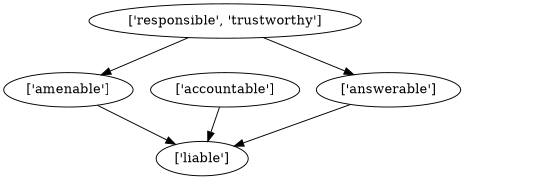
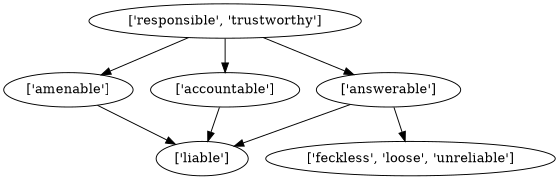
none -> (225, 51)
none -> (410, 159)
